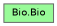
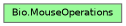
(29, 13) -> (63, 13)
